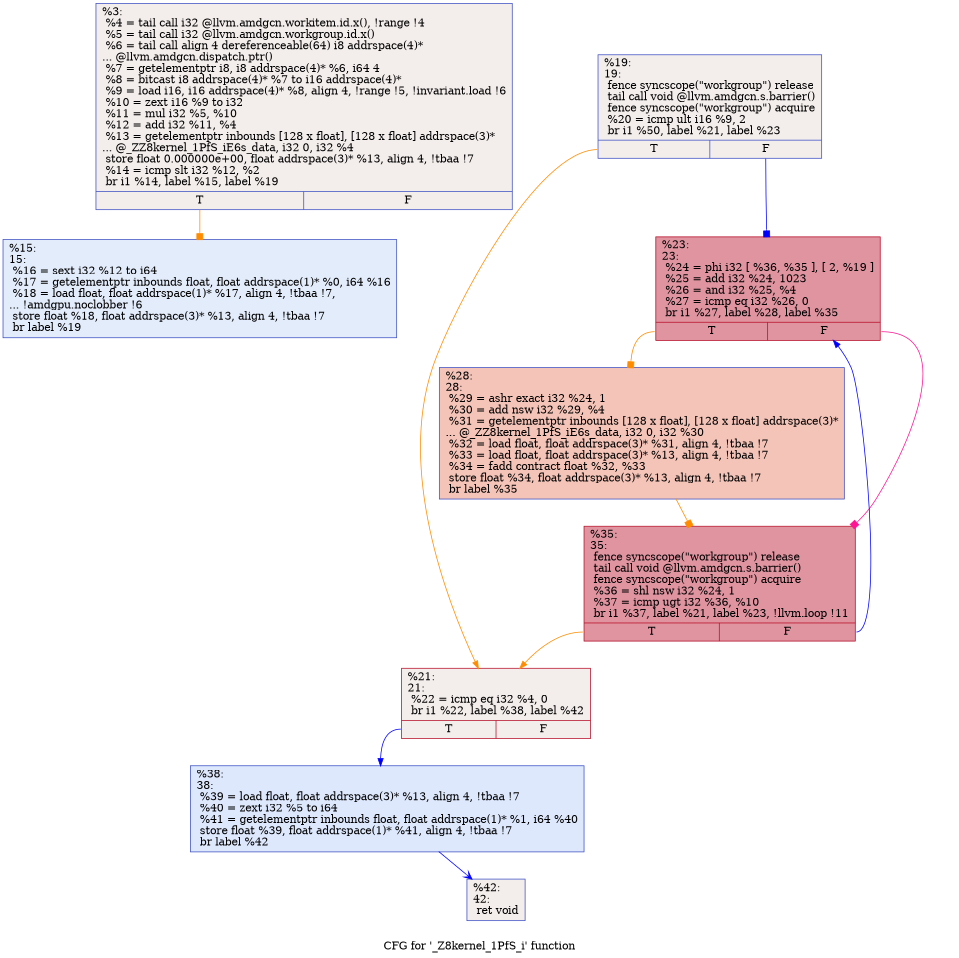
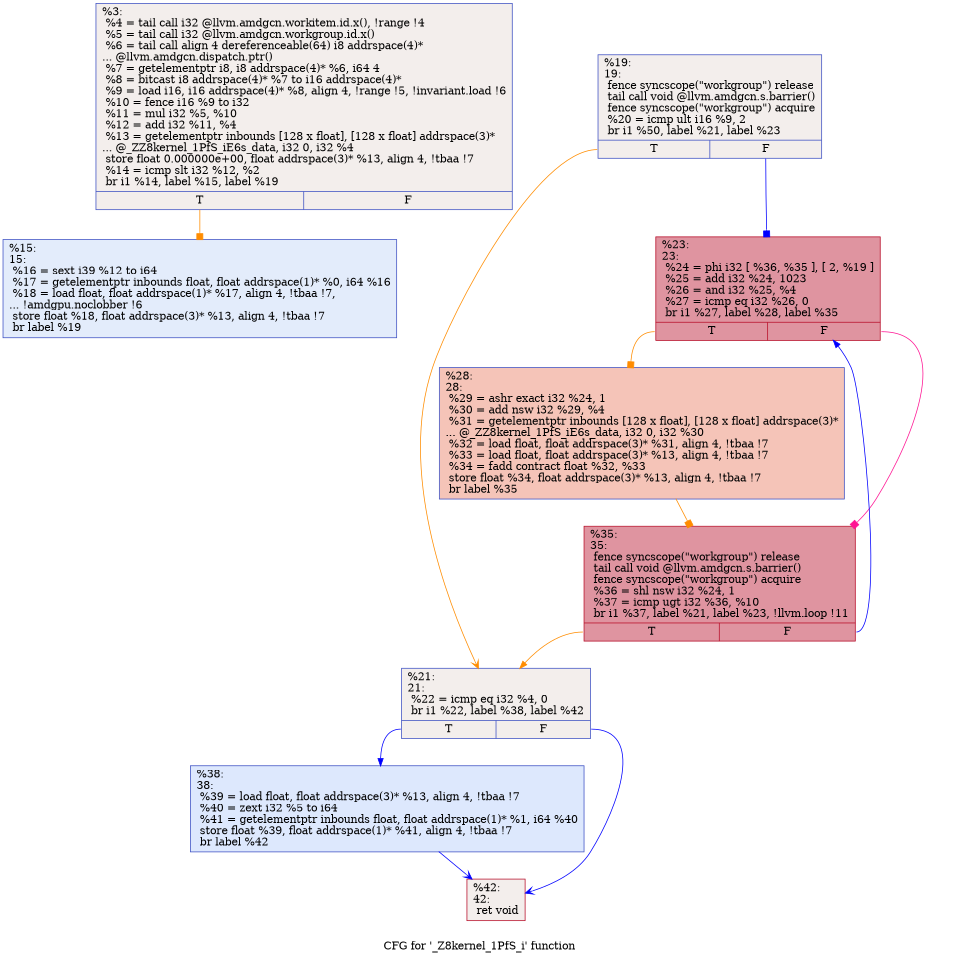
(173, 103) -> (176, 103)
(83, 271) -> (83, 271)
(430, 378) -> (430, 378)
(496, 703) -> (496, 703)
none -> (608, 818)
(496, 900) -> (496, 900)
